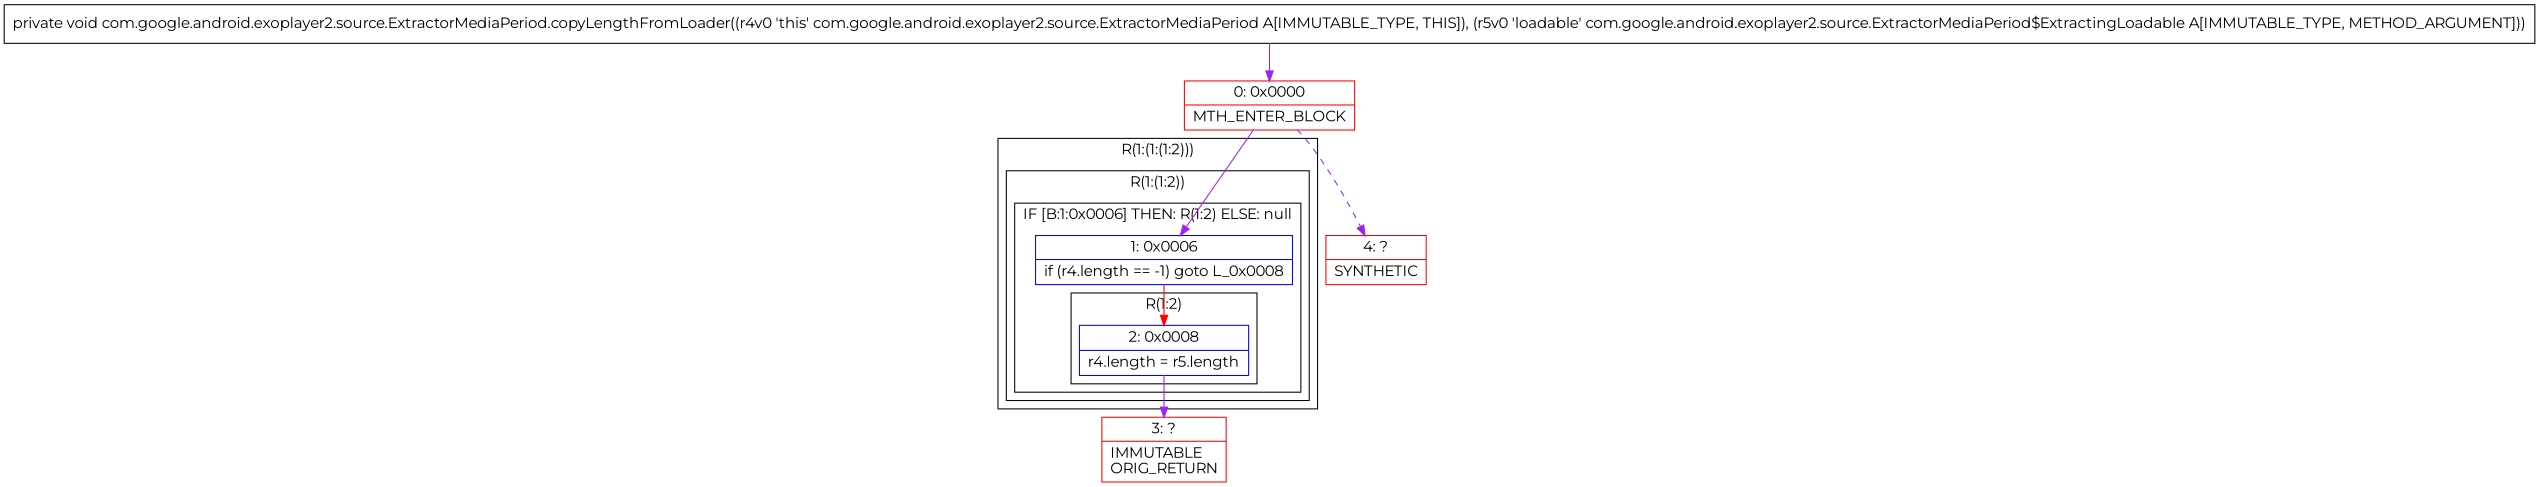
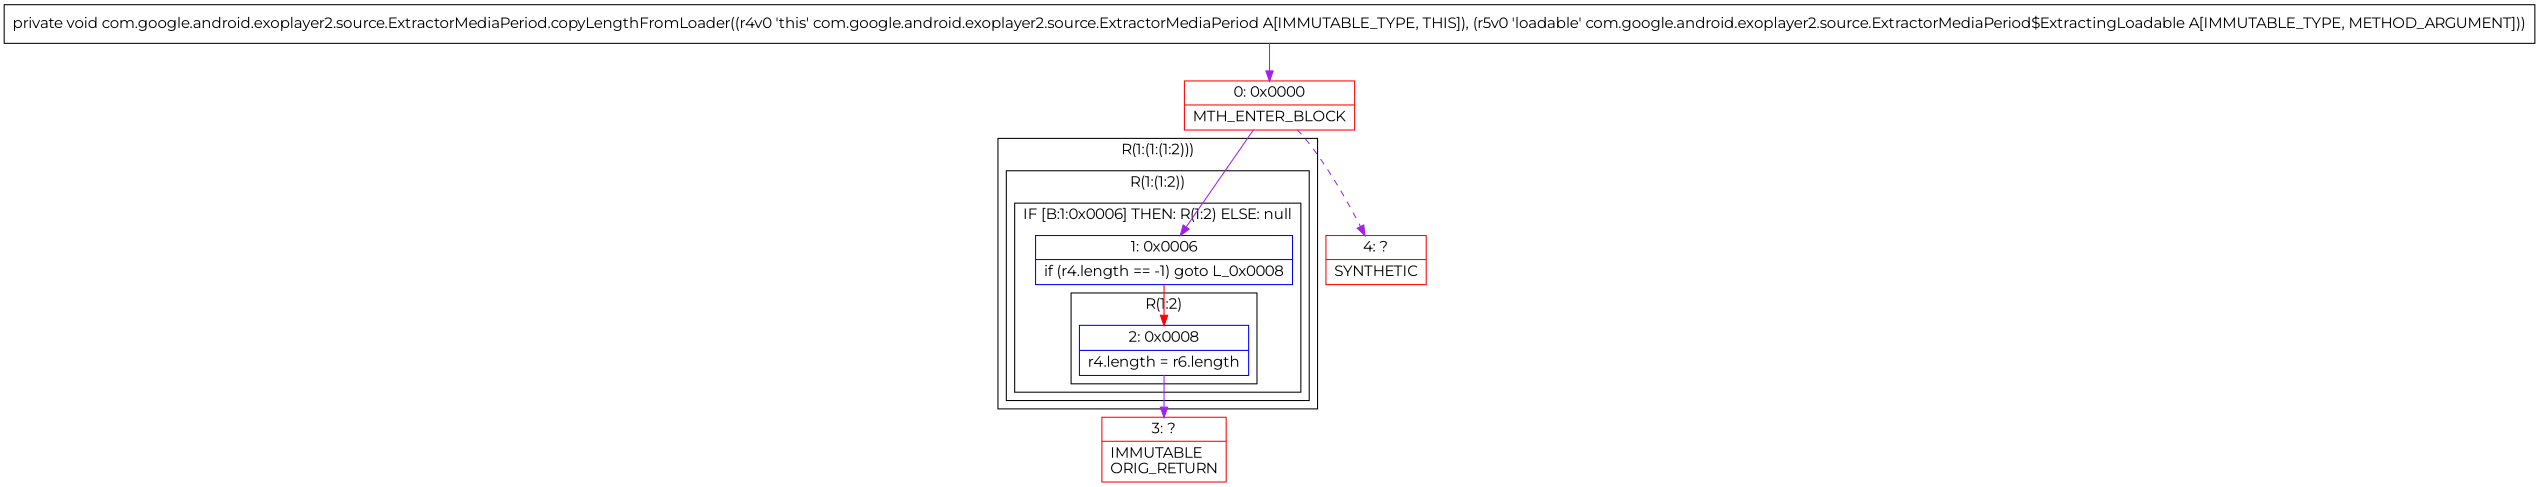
(1164, 362) -> (1164, 362)
